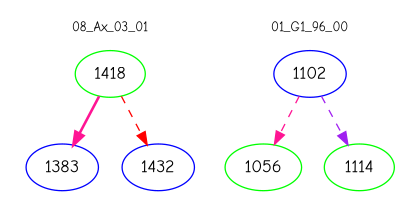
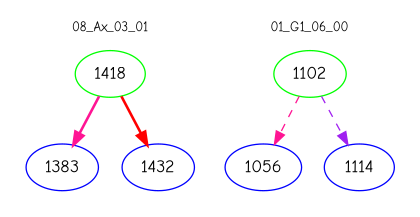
(310, 28) -> (310, 28)
(310, 74) -> (310, 74)
(131, 115) -> (131, 115)
(263, 167) -> (263, 167)
(359, 167) -> (359, 167)
